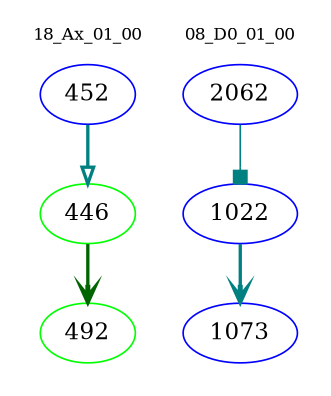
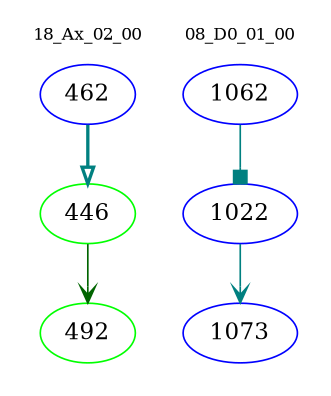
(88, 36) -> (88, 36)
(88, 94) -> (88, 94)
(240, 94) -> (240, 94)
(88, 265) -> (88, 265)
(240, 265) -> (240, 265)
